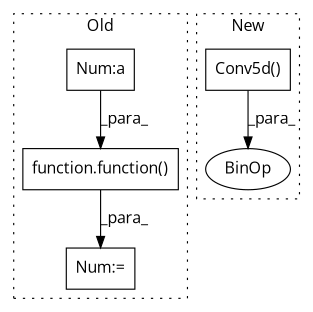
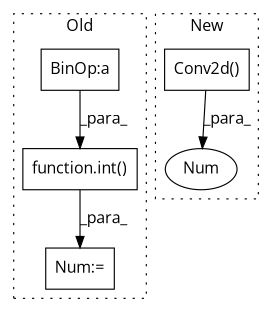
(101, 70) -> (80, 70)
(248, 70) -> (207, 70)
(101, 169) -> (80, 169)
(248, 169) -> (201, 169)
